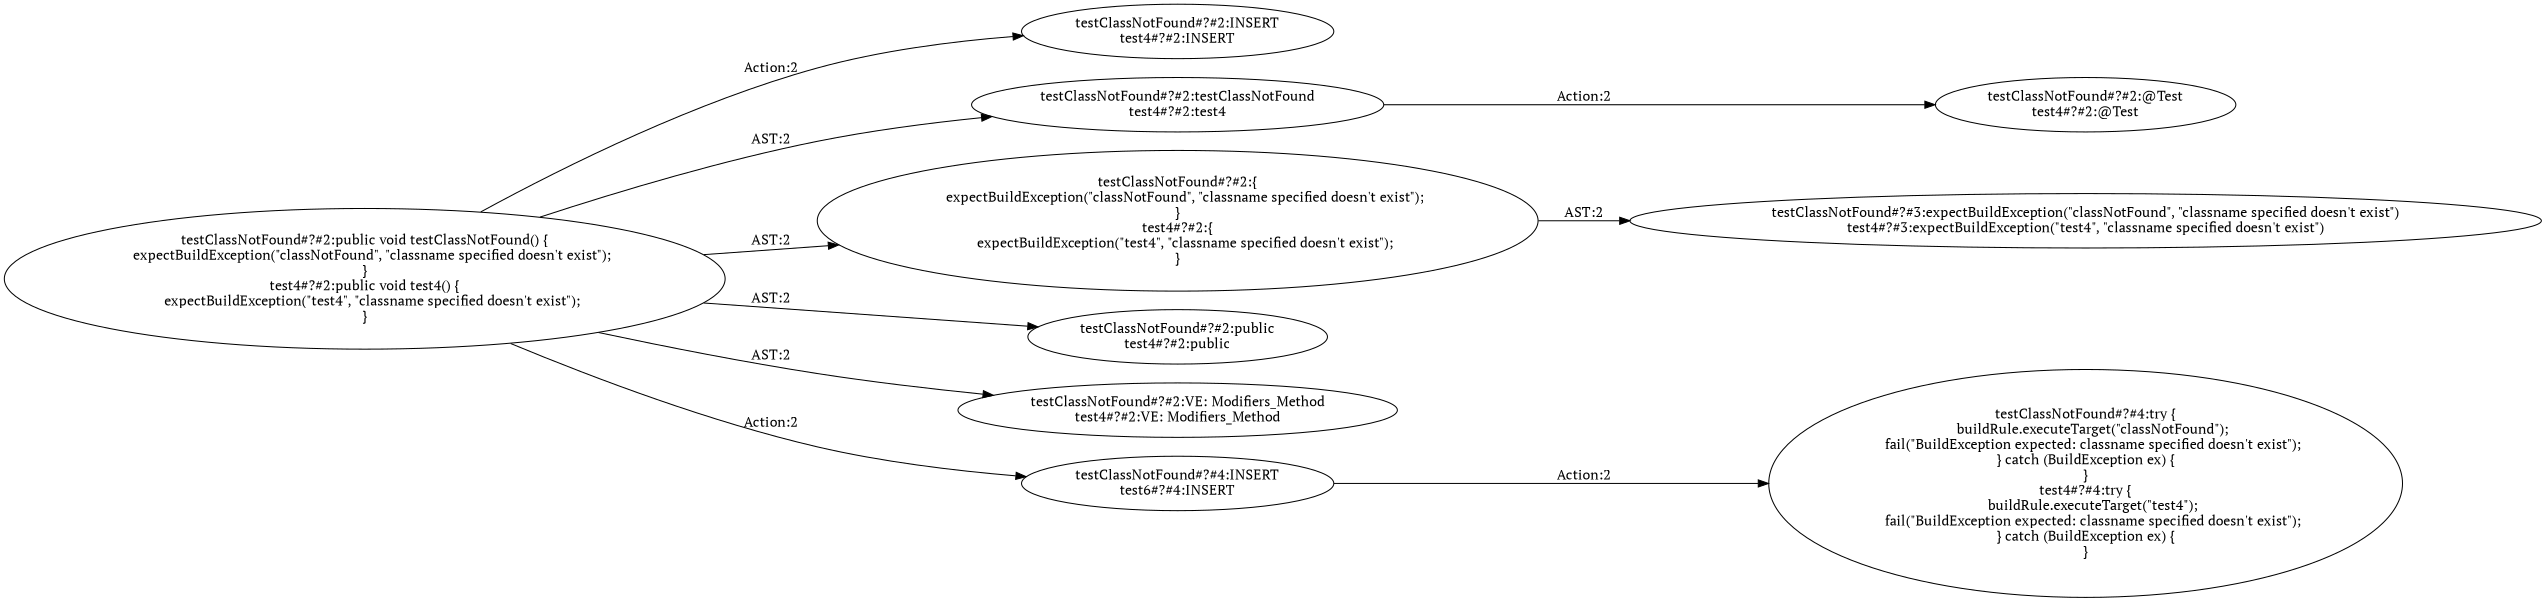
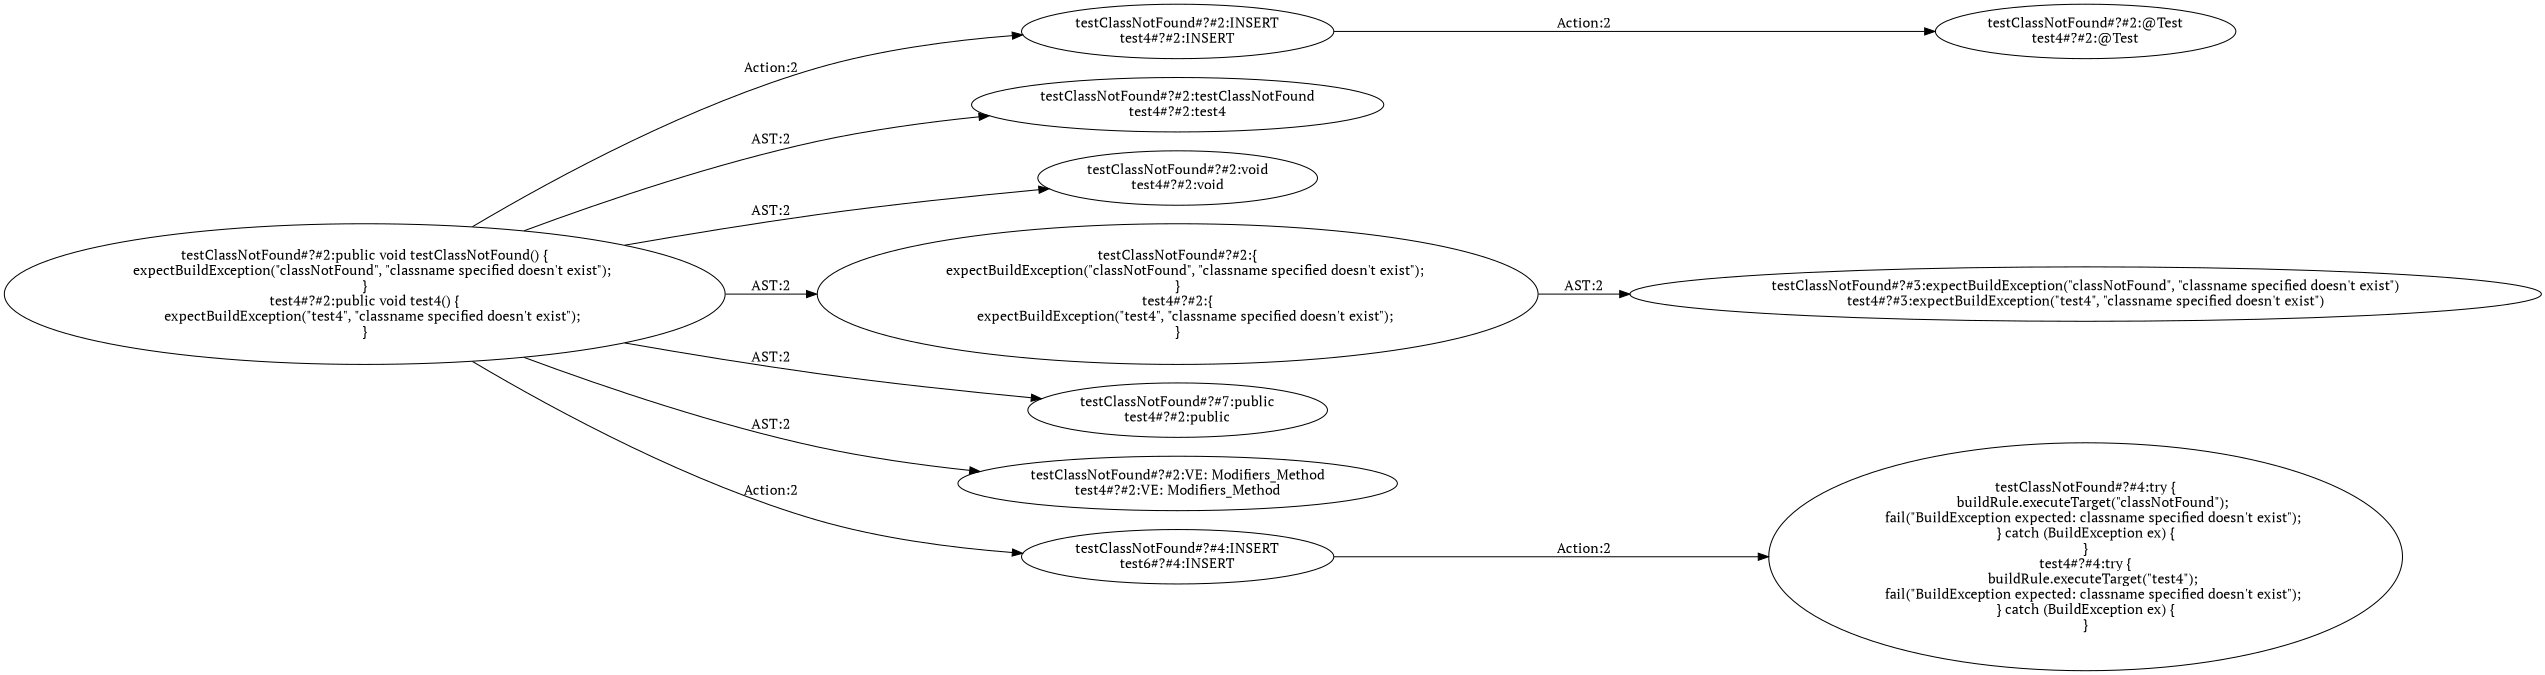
(1654, 105) -> (1629, 31)
none -> (1178, 178)
(1178, 337) -> (1178, 410)
